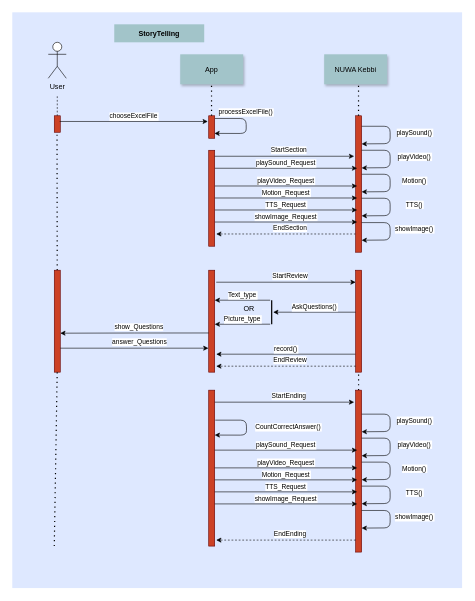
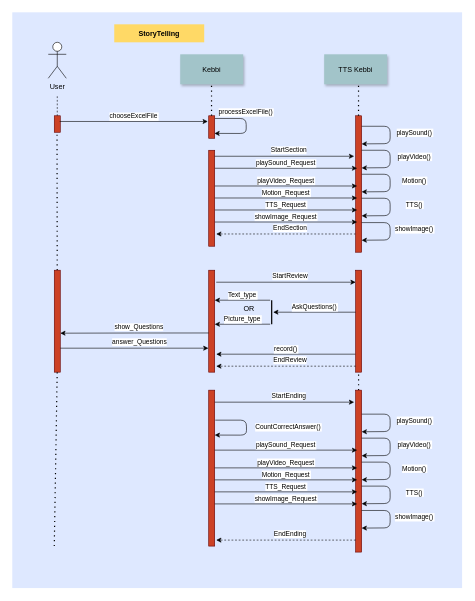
(159, 33) -> (159, 33)
(212, 70) -> (212, 70)
(356, 70) -> (356, 70)
